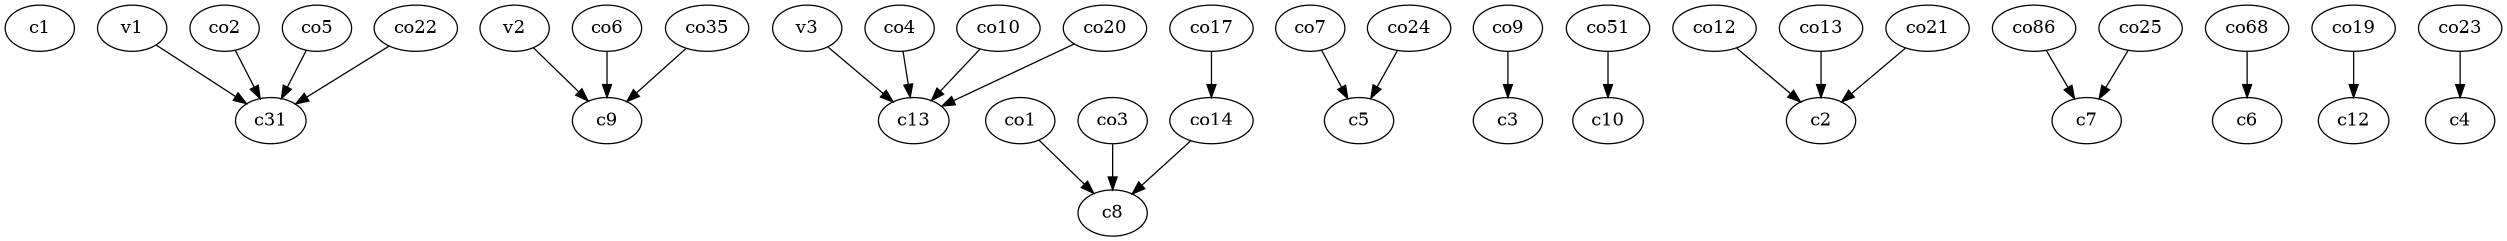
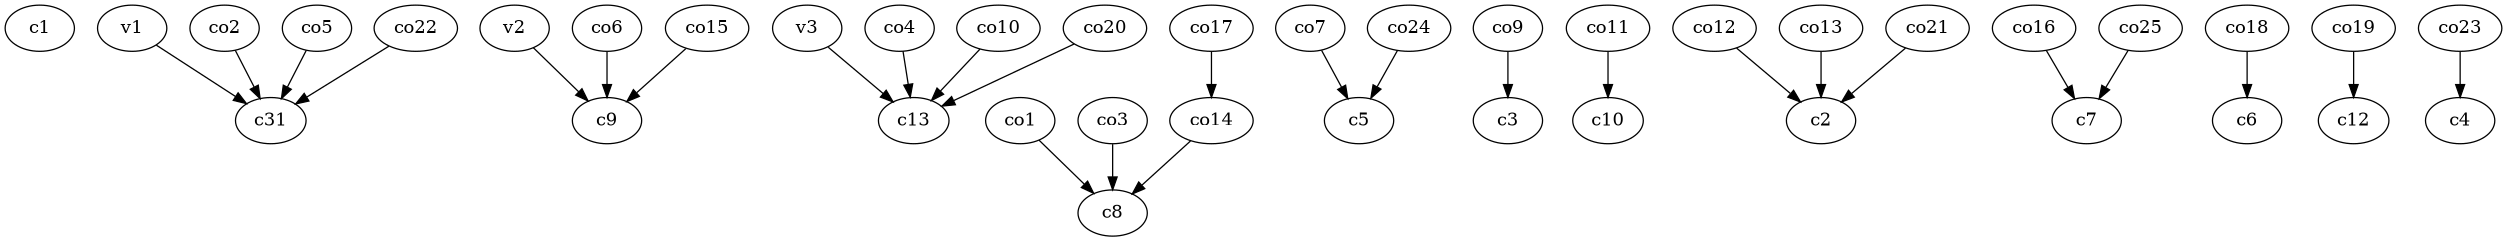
(707, 28) -> (707, 28)
(1608, 28) -> (1608, 28)
(2034, 28) -> (2034, 28)
(2247, 28) -> (2247, 28)
